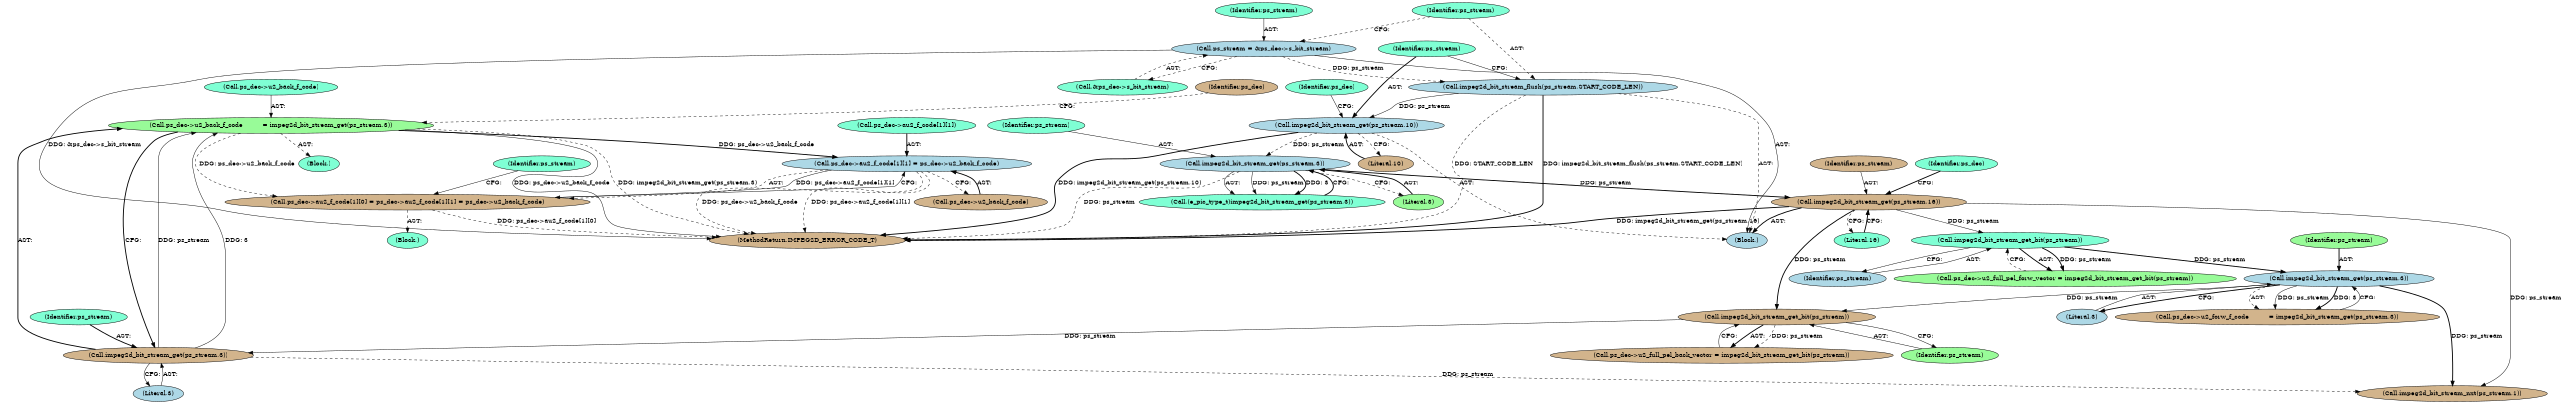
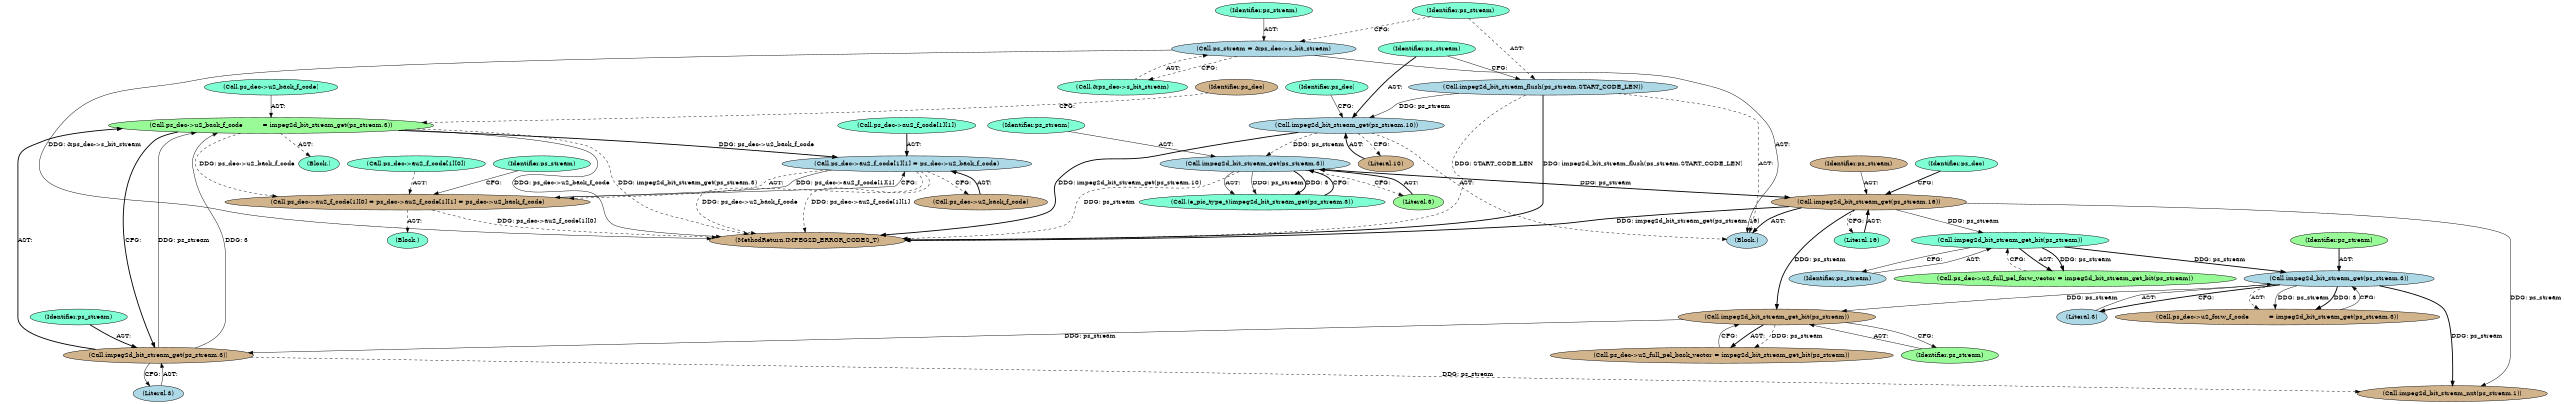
(1360, 75) -> none
none -> (416, 164)
(1875, 221) -> (1875, 221)
(807, 240) -> (807, 240)
